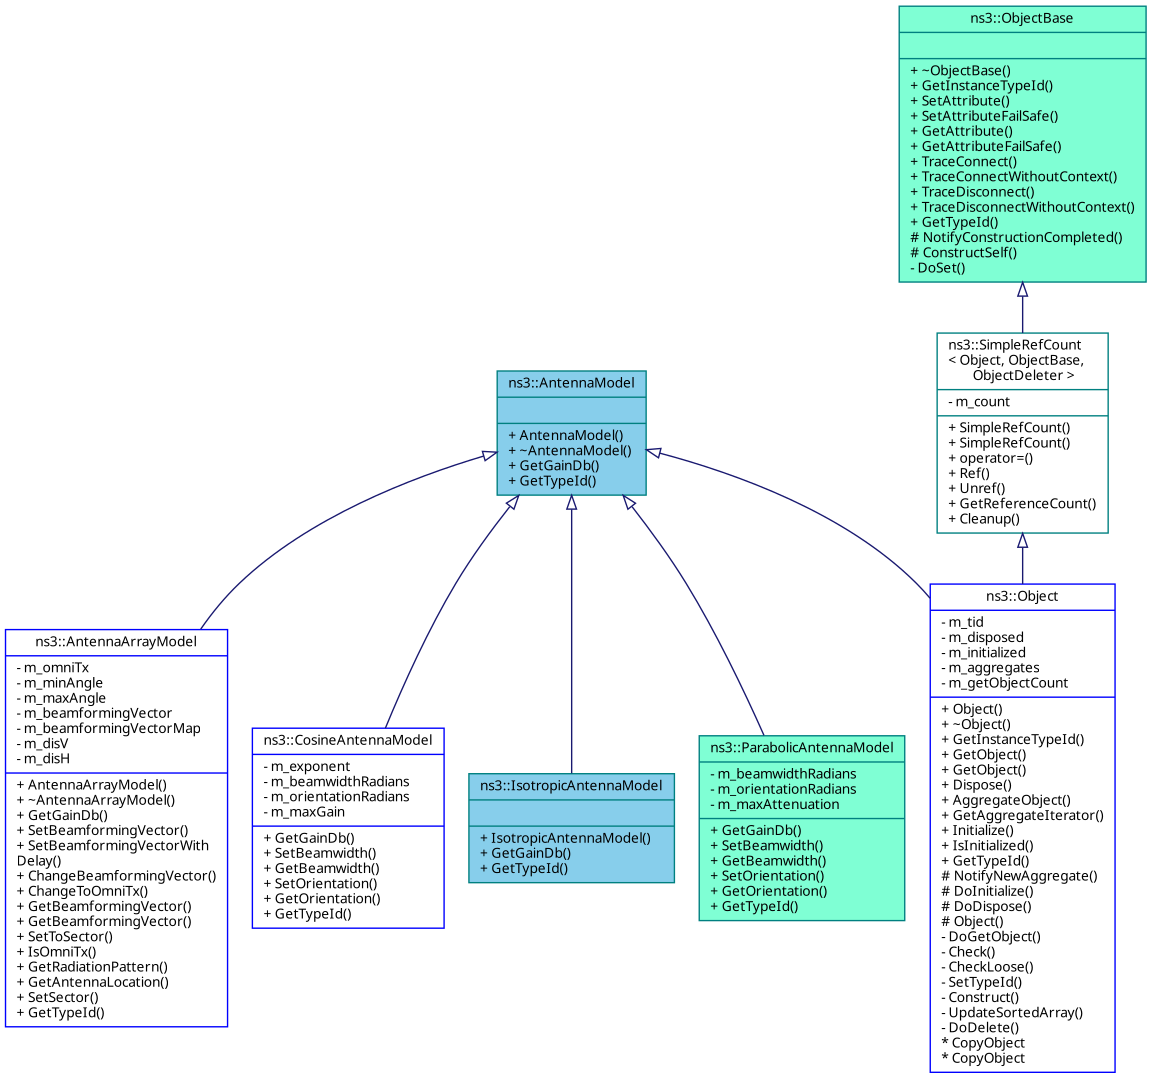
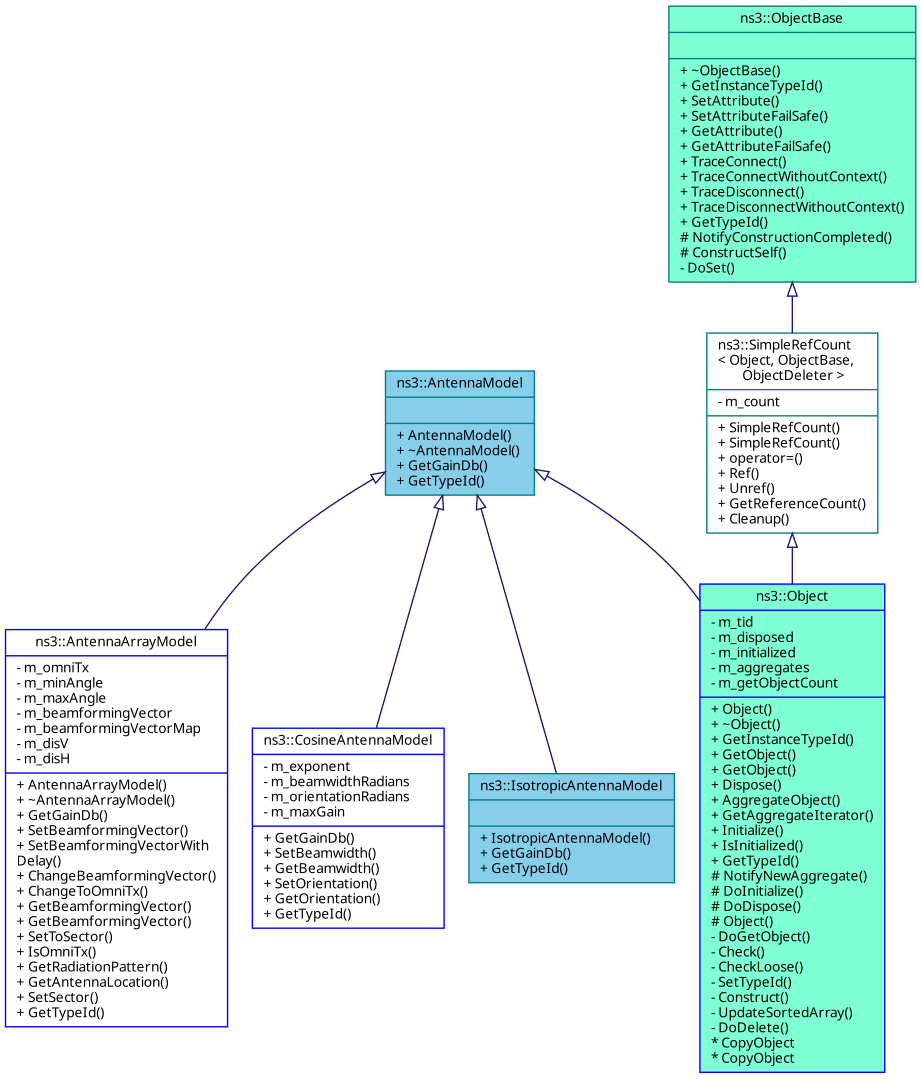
(802, 828) -> none
(1023, 828) -> (792, 828)
